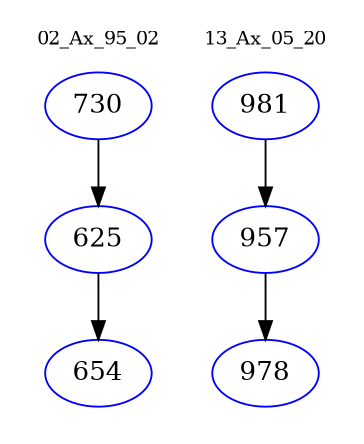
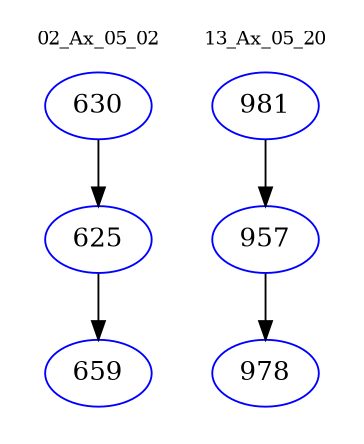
(98, 40) -> (98, 40)
(98, 106) -> (98, 106)
(98, 373) -> (98, 373)
